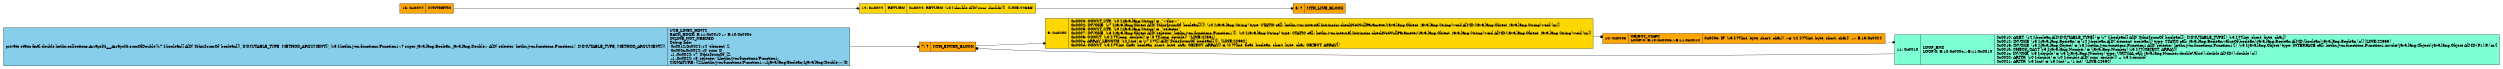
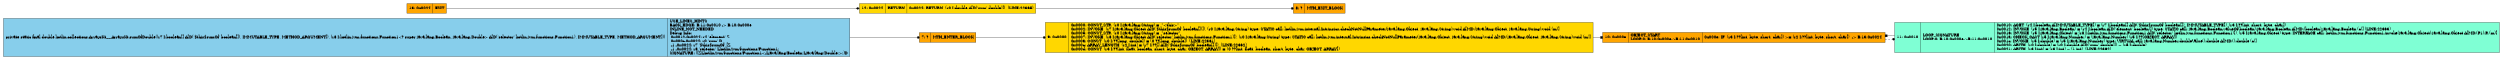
(440, 8) -> (440, 8)
(1325, 8) -> (1325, 8)
(1934, 48) -> (1941, 35)
(1437, 56) -> (1891, 36)
